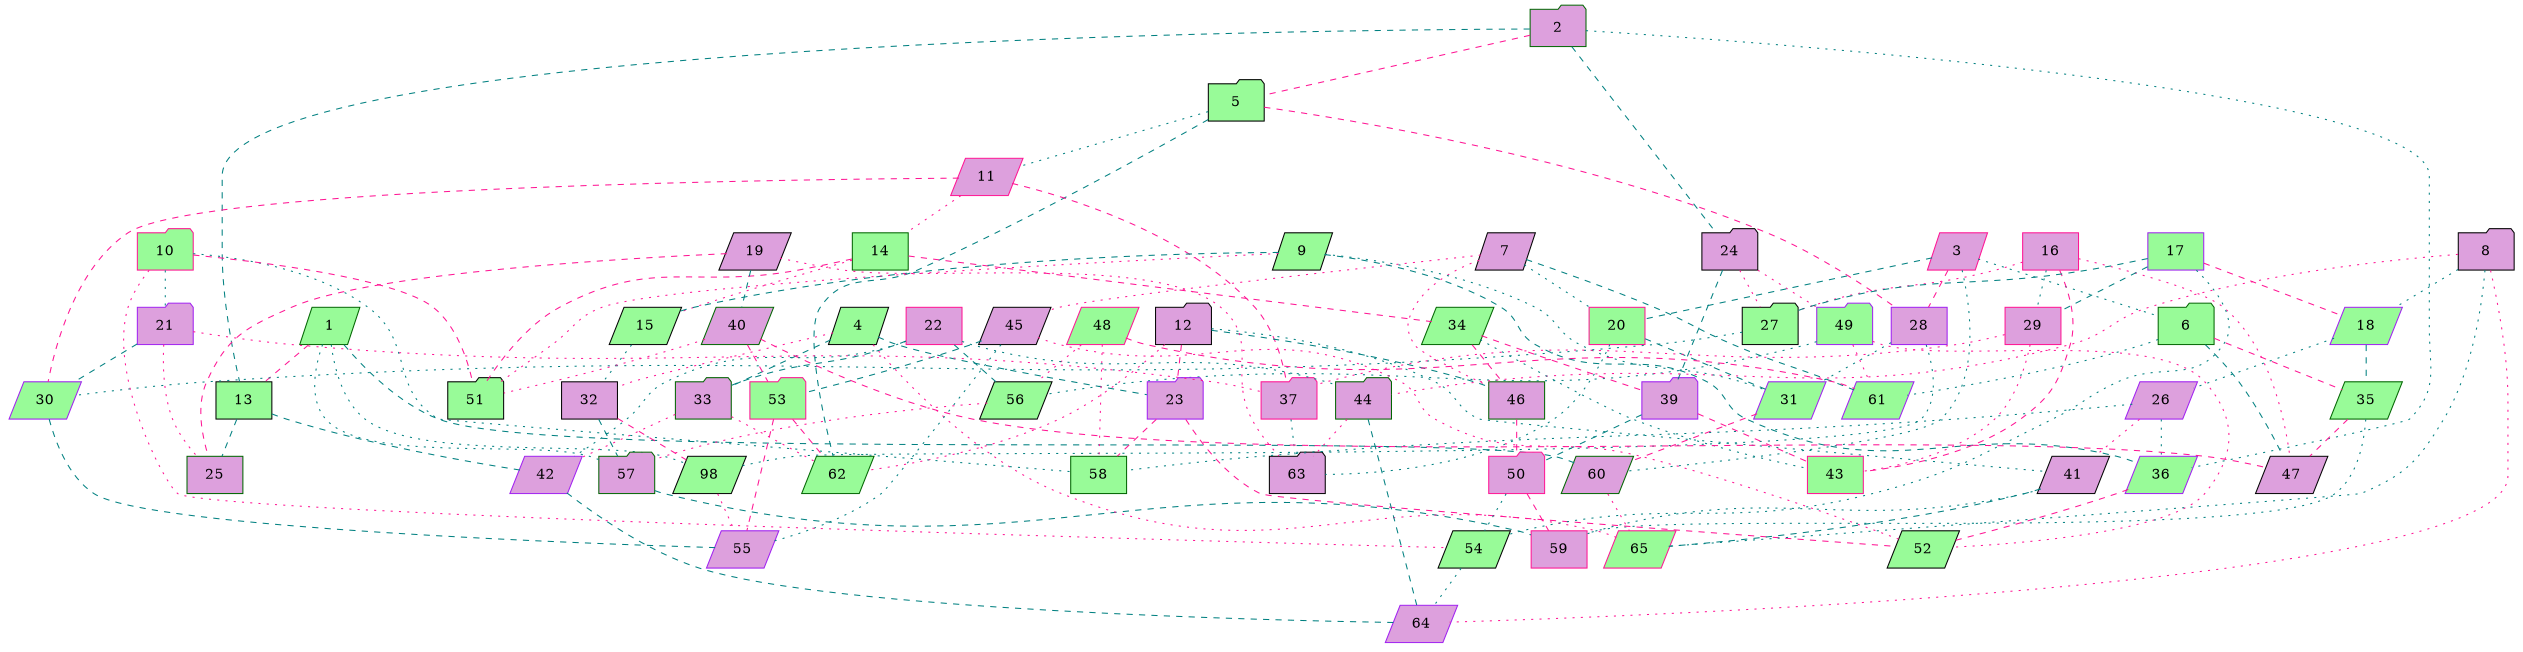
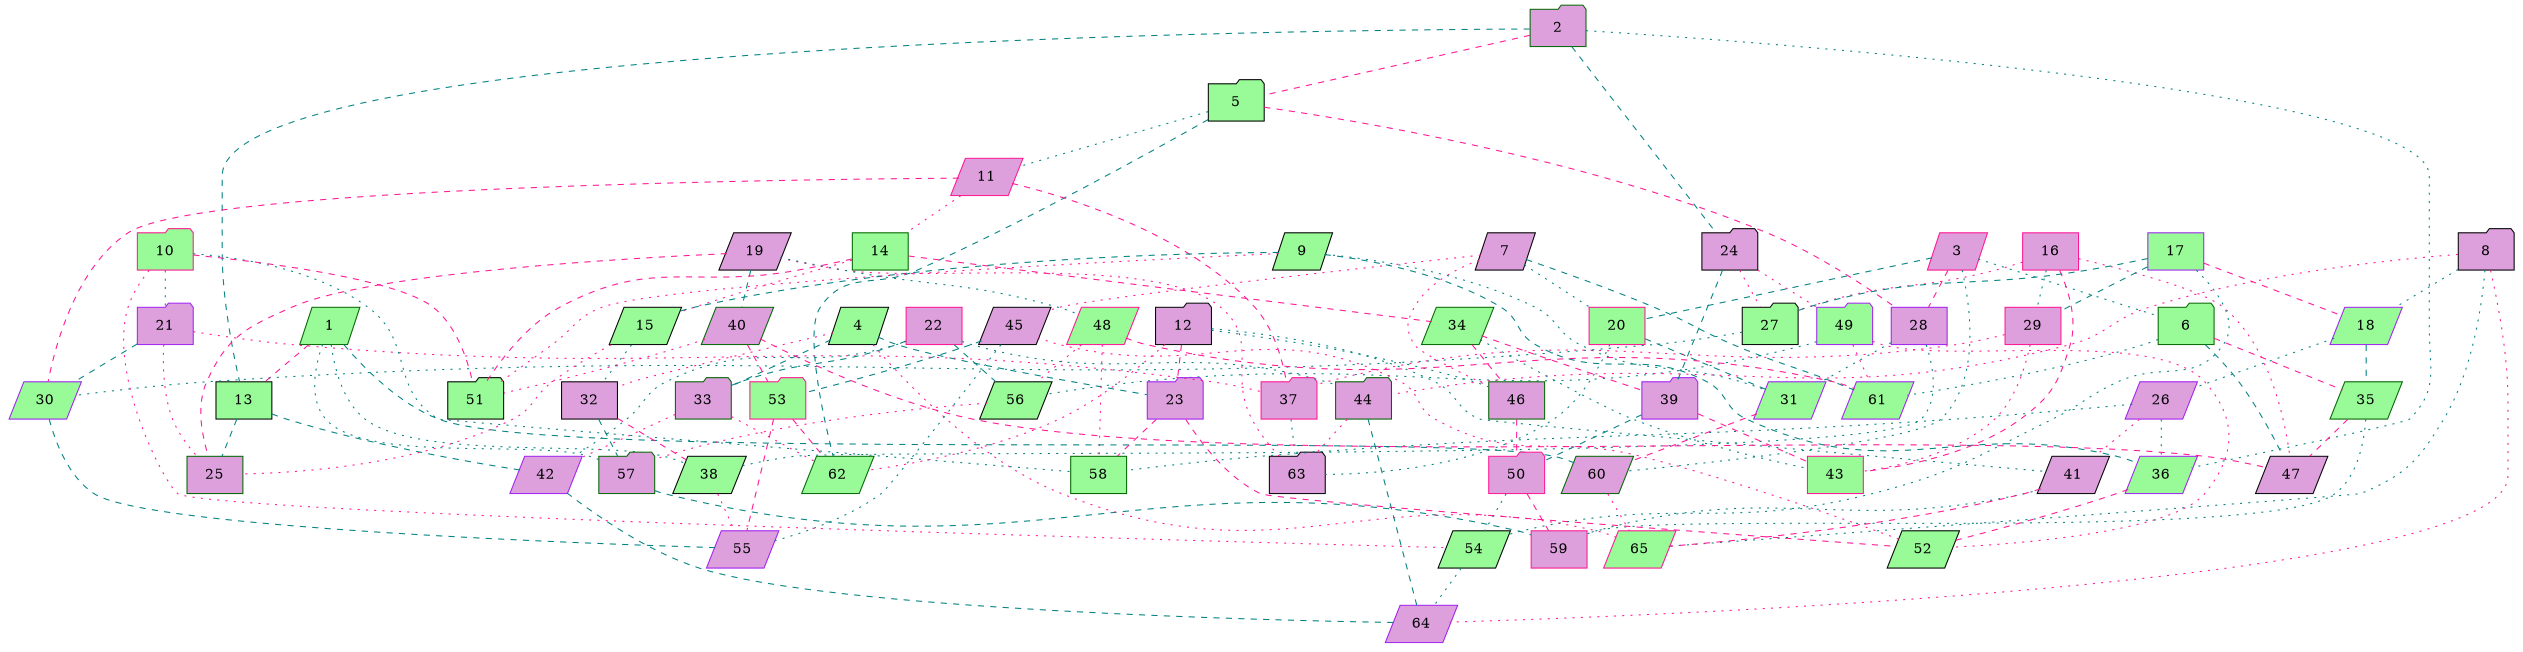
none -> (931, 283)
(1351, 353) -> (1351, 353)
none -> (470, 437)
(710, 475) -> (710, 475)
(1912, 517) -> (1912, 517)
